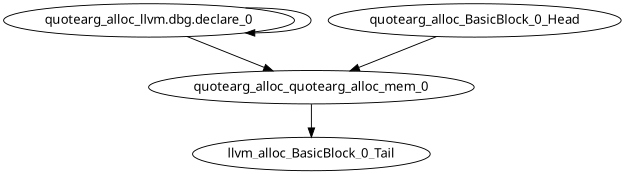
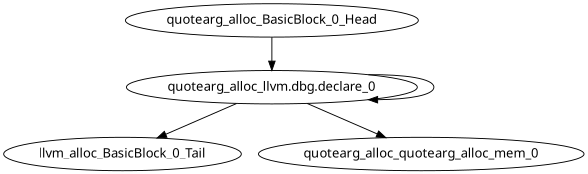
(398, 52) -> (272, 49)
(311, 116) -> (201, 119)
